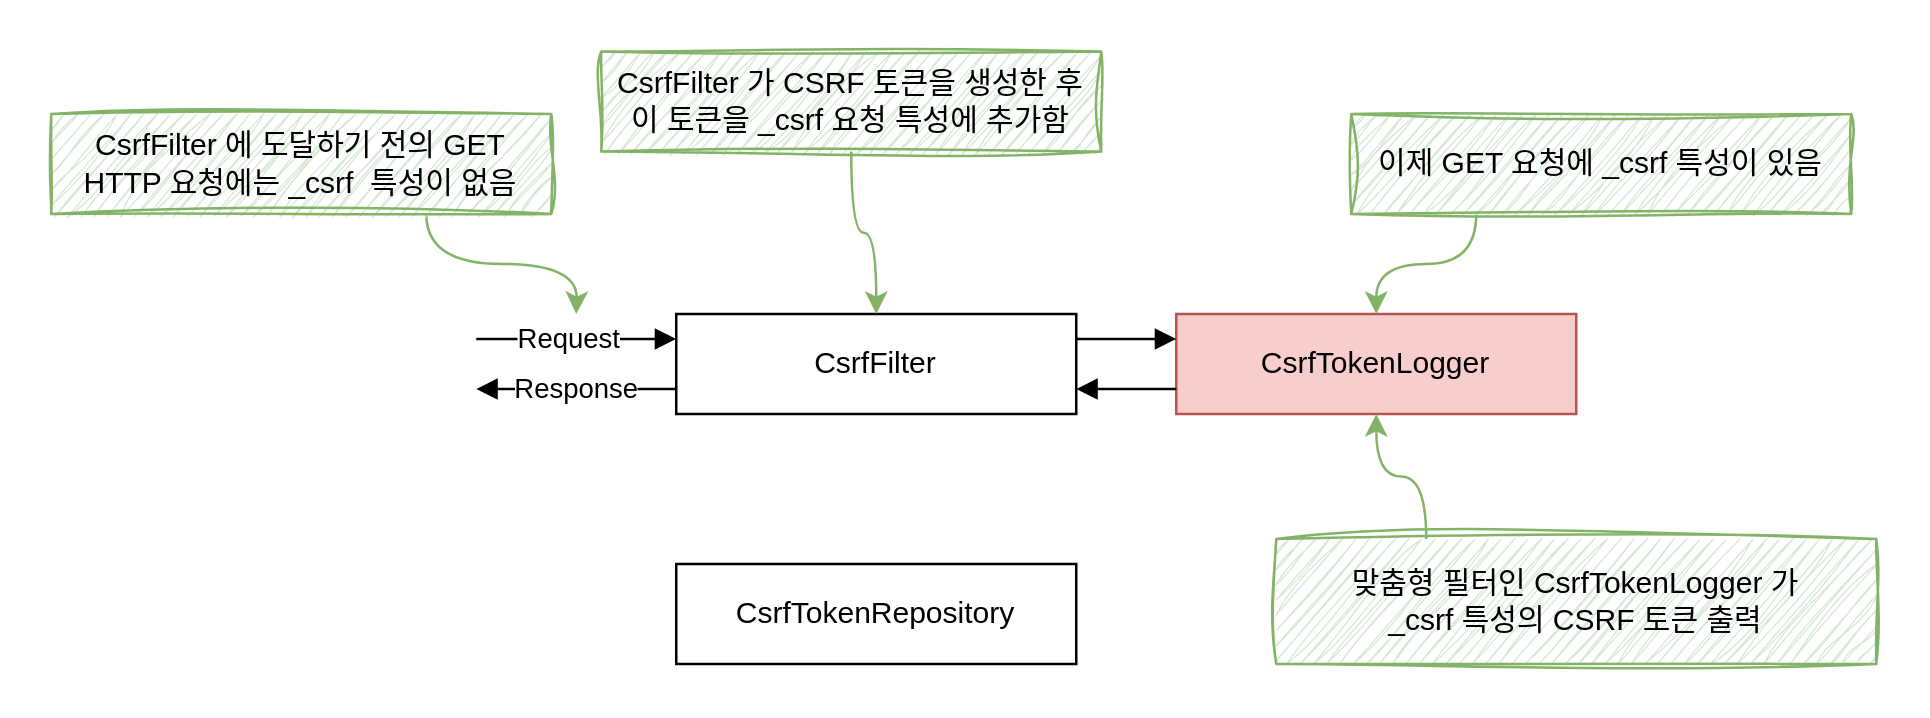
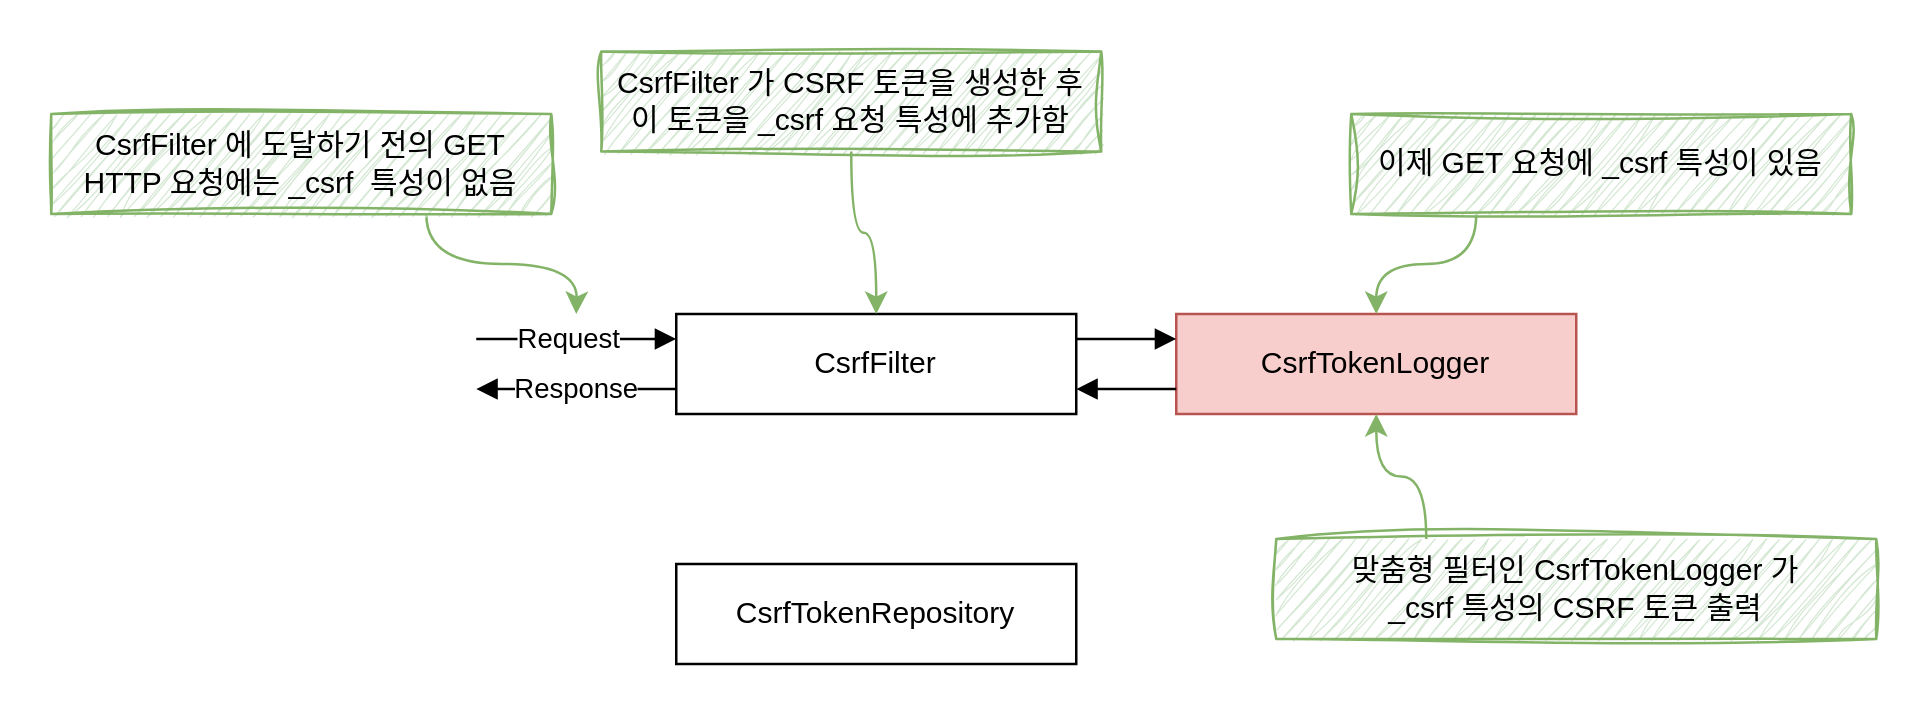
(1576, 601) -> (1576, 589)
